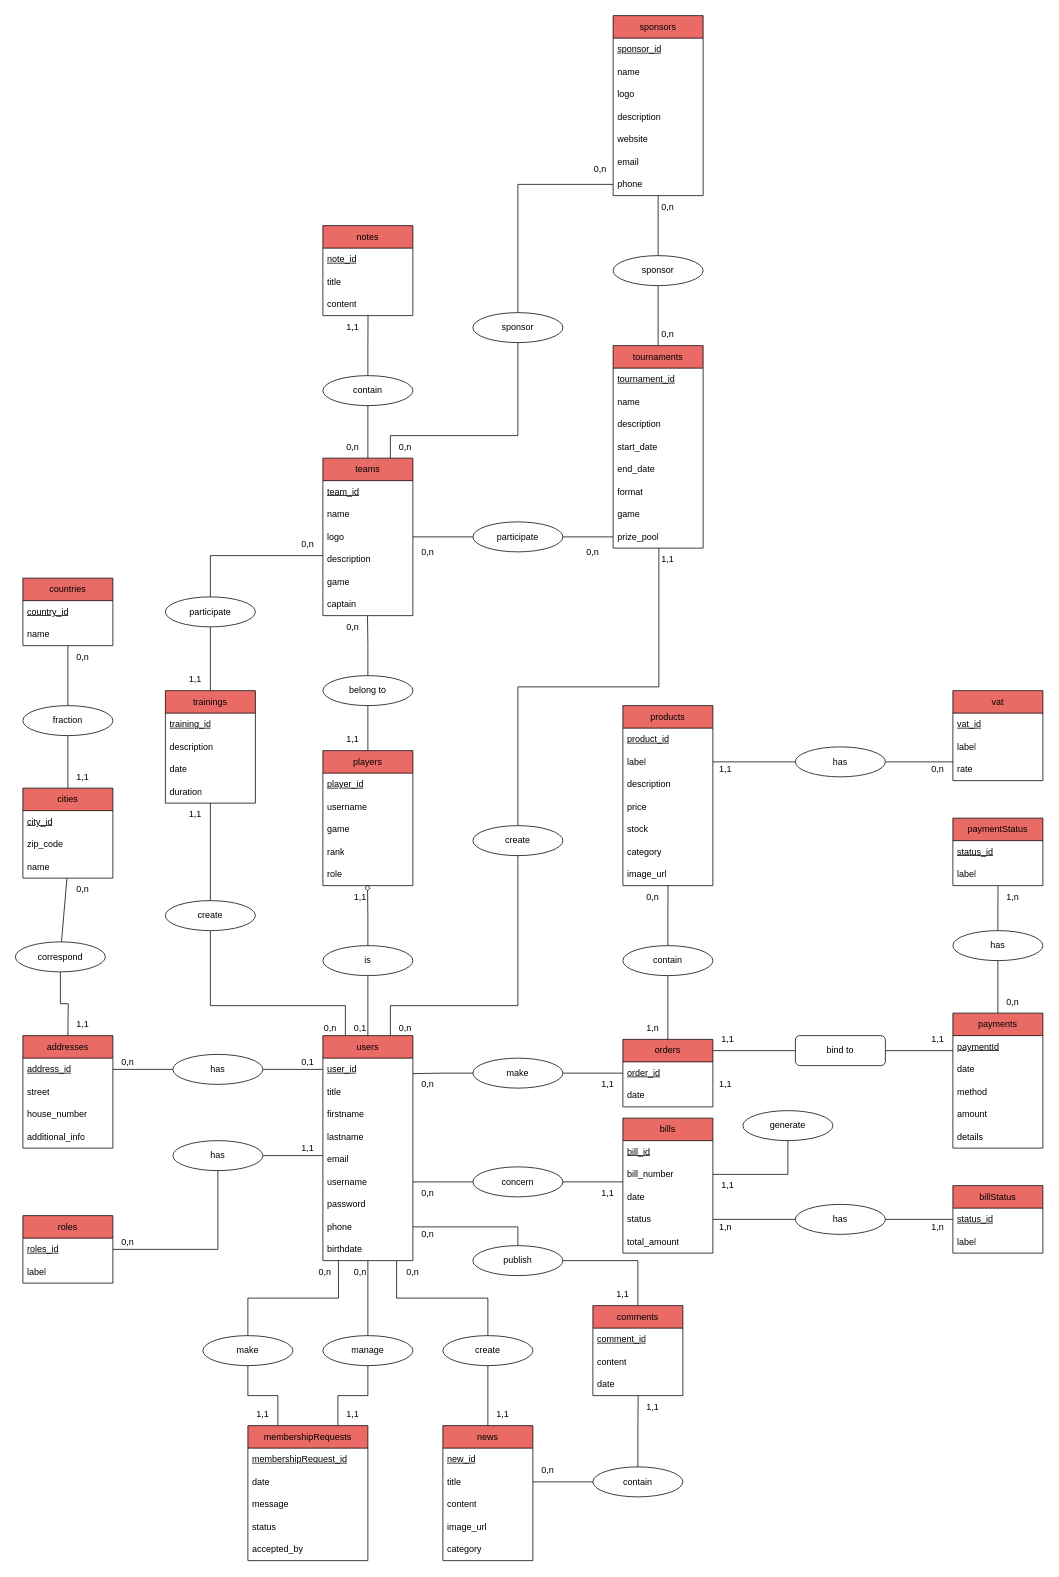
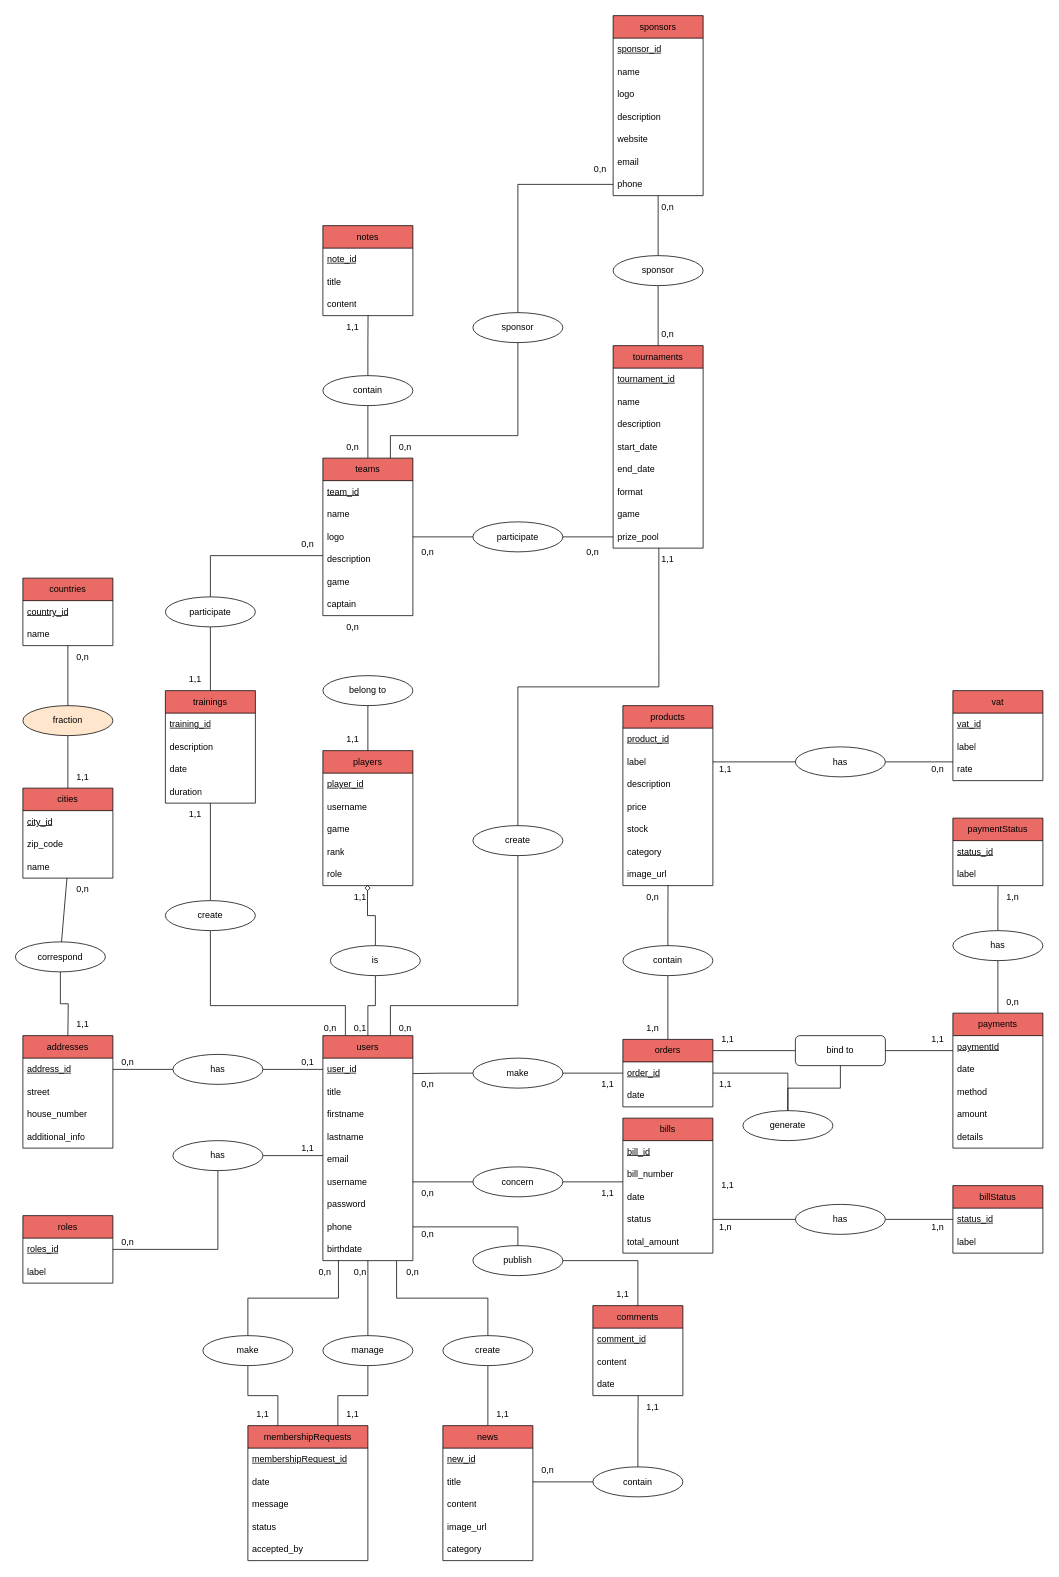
(368, 646) -> none
(68, 720) -> (68, 720)
(368, 960) -> (375, 960)
none -> (757, 1073)
(768, 1174) -> (825, 1088)
